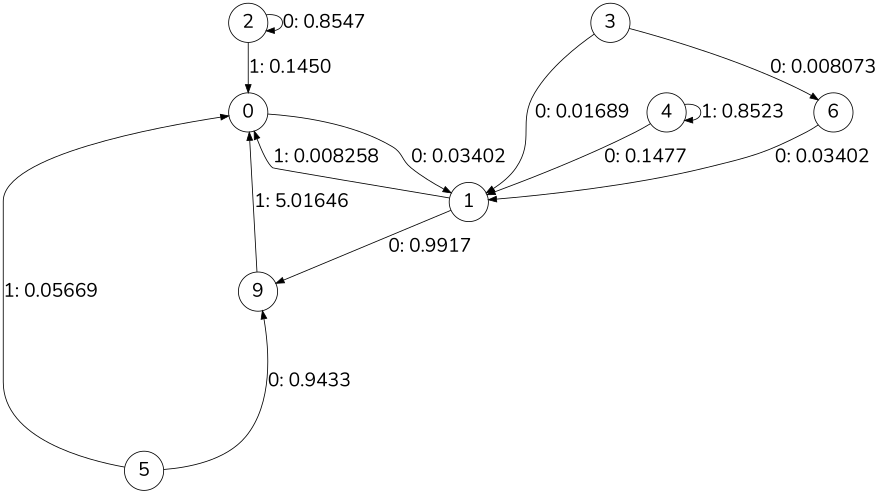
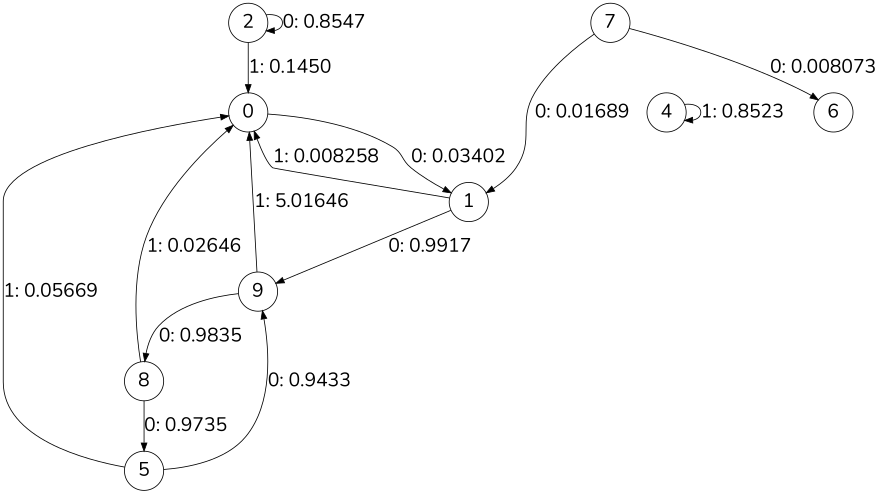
(610, 23) -> (610, 23)
(574, 160) -> none
(662, 177) -> none
none -> (144, 381)
